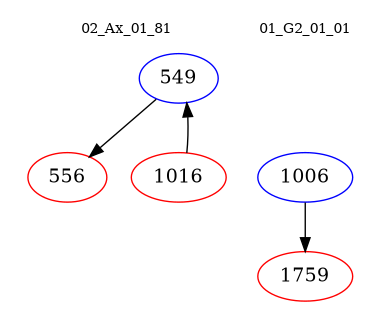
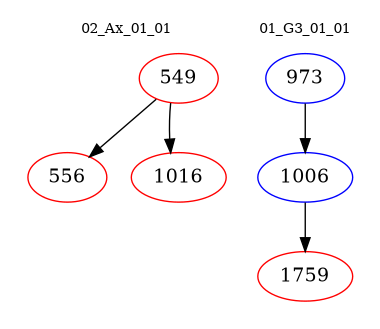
(126, 30) -> (126, 30)
(305, 30) -> (305, 30)
(179, 78) -> (179, 78)
none -> (305, 78)
(188, 135) -> (170, 121)
